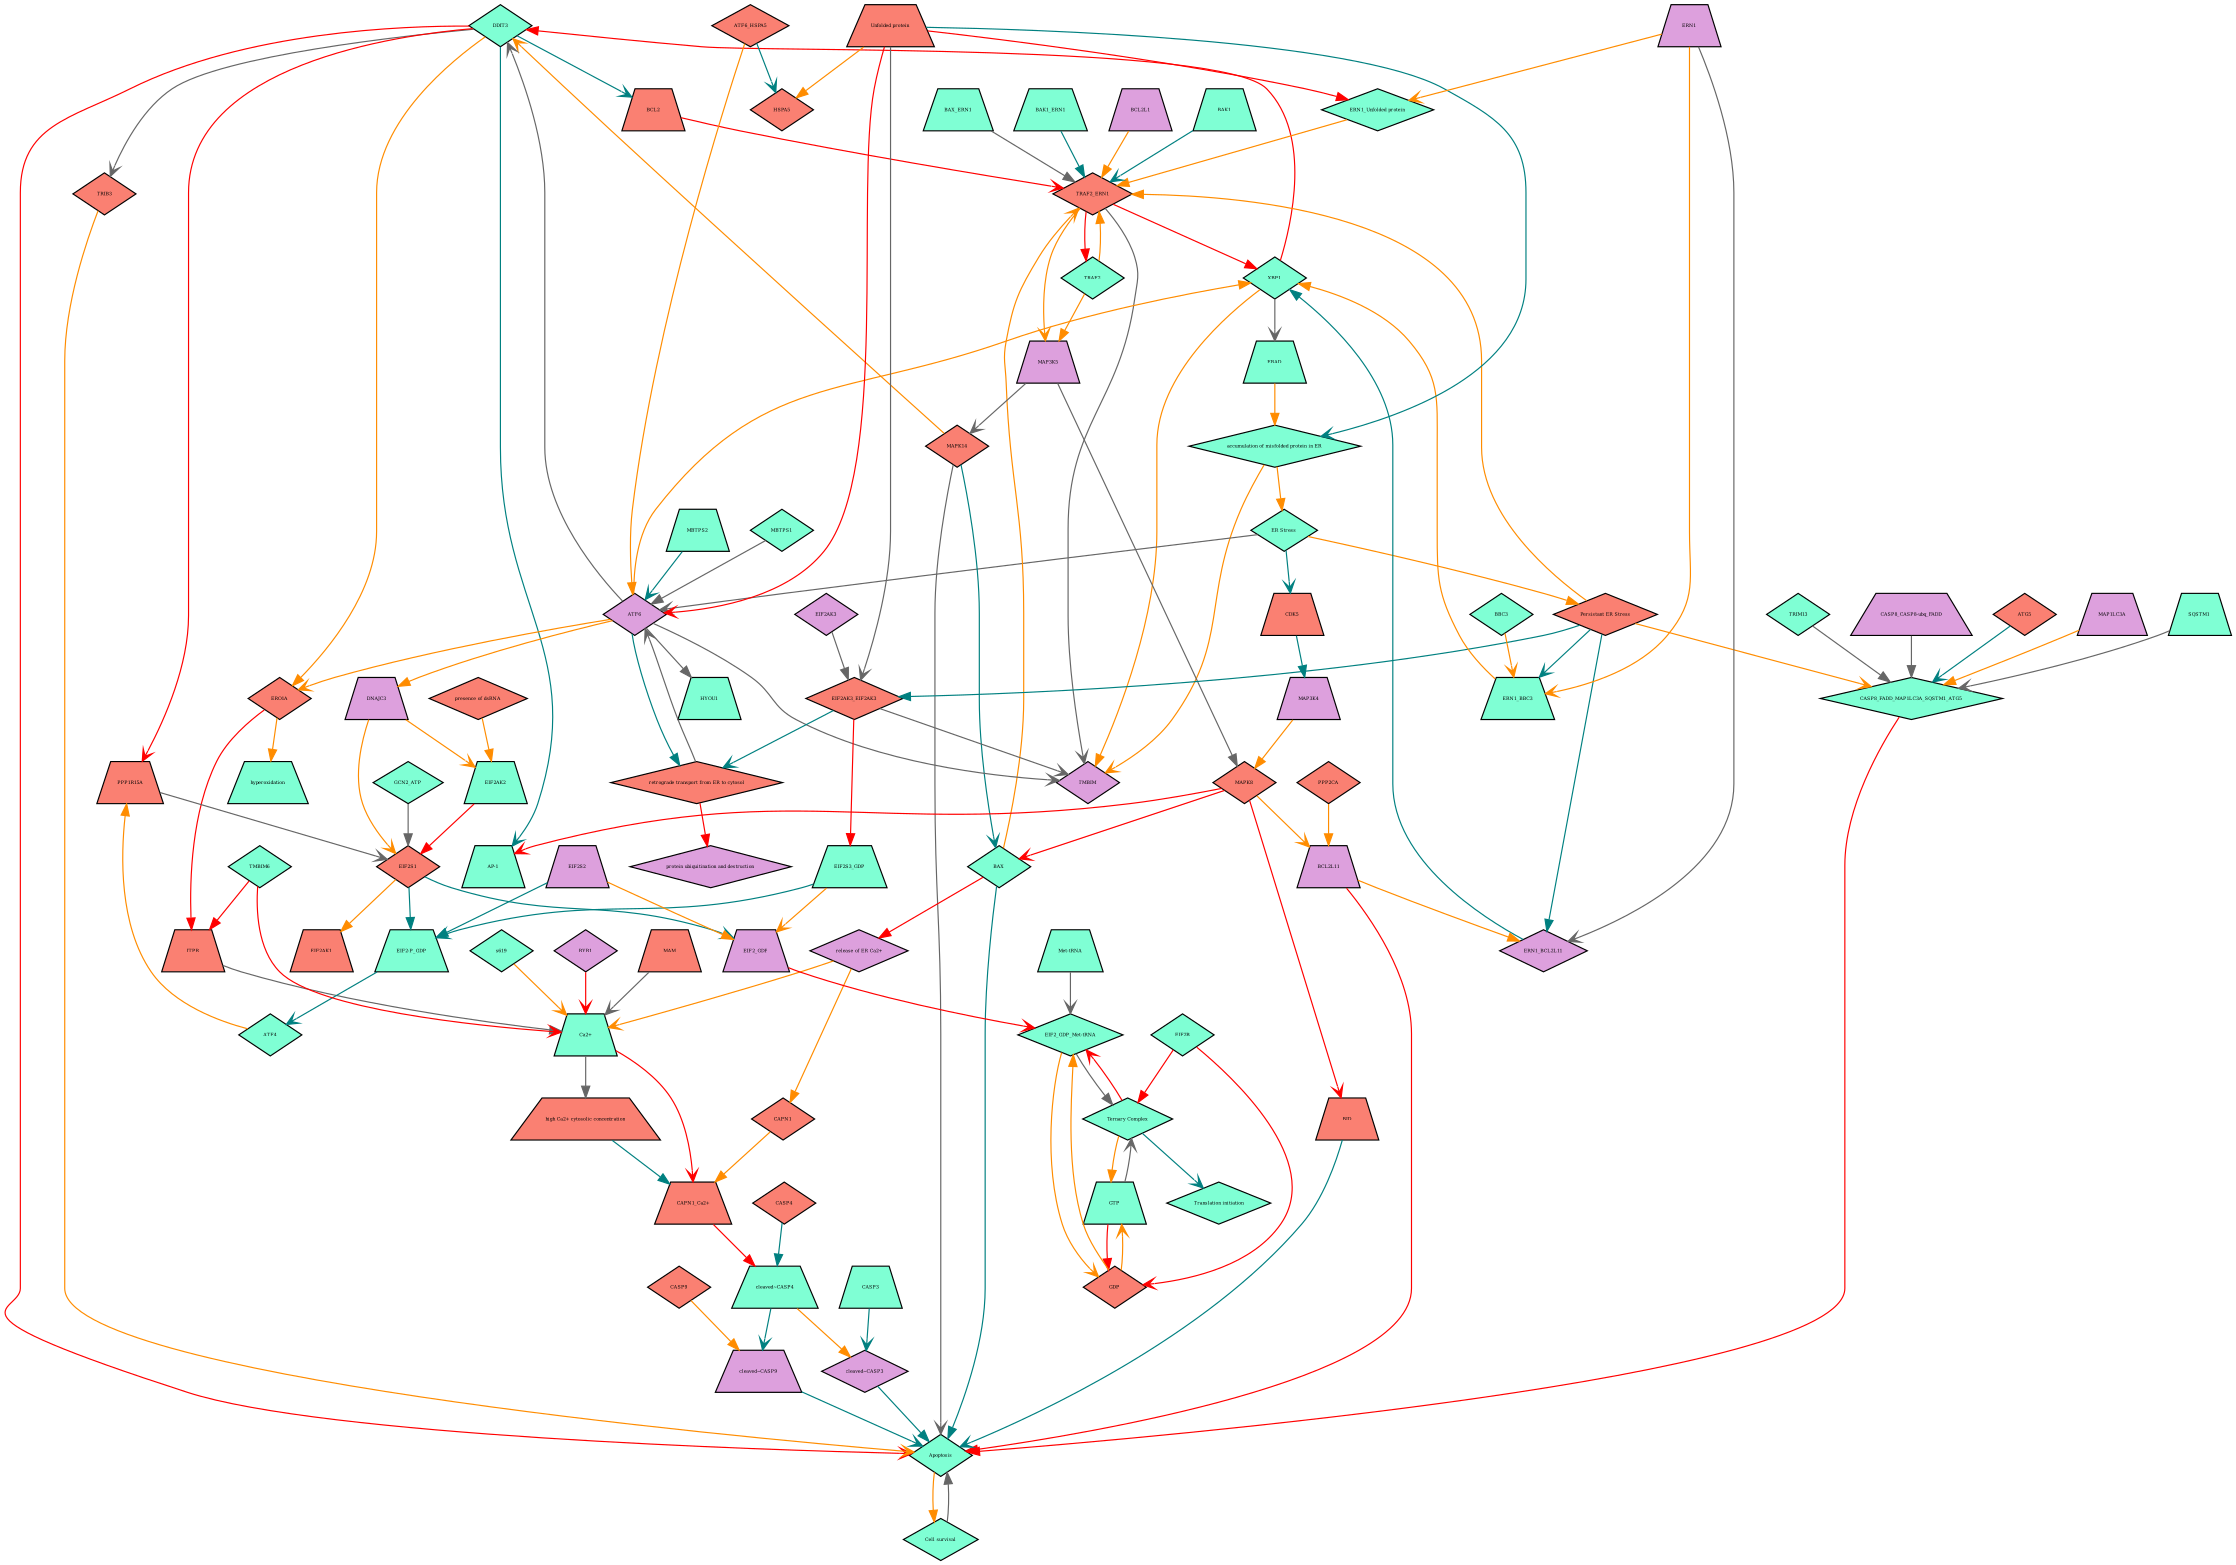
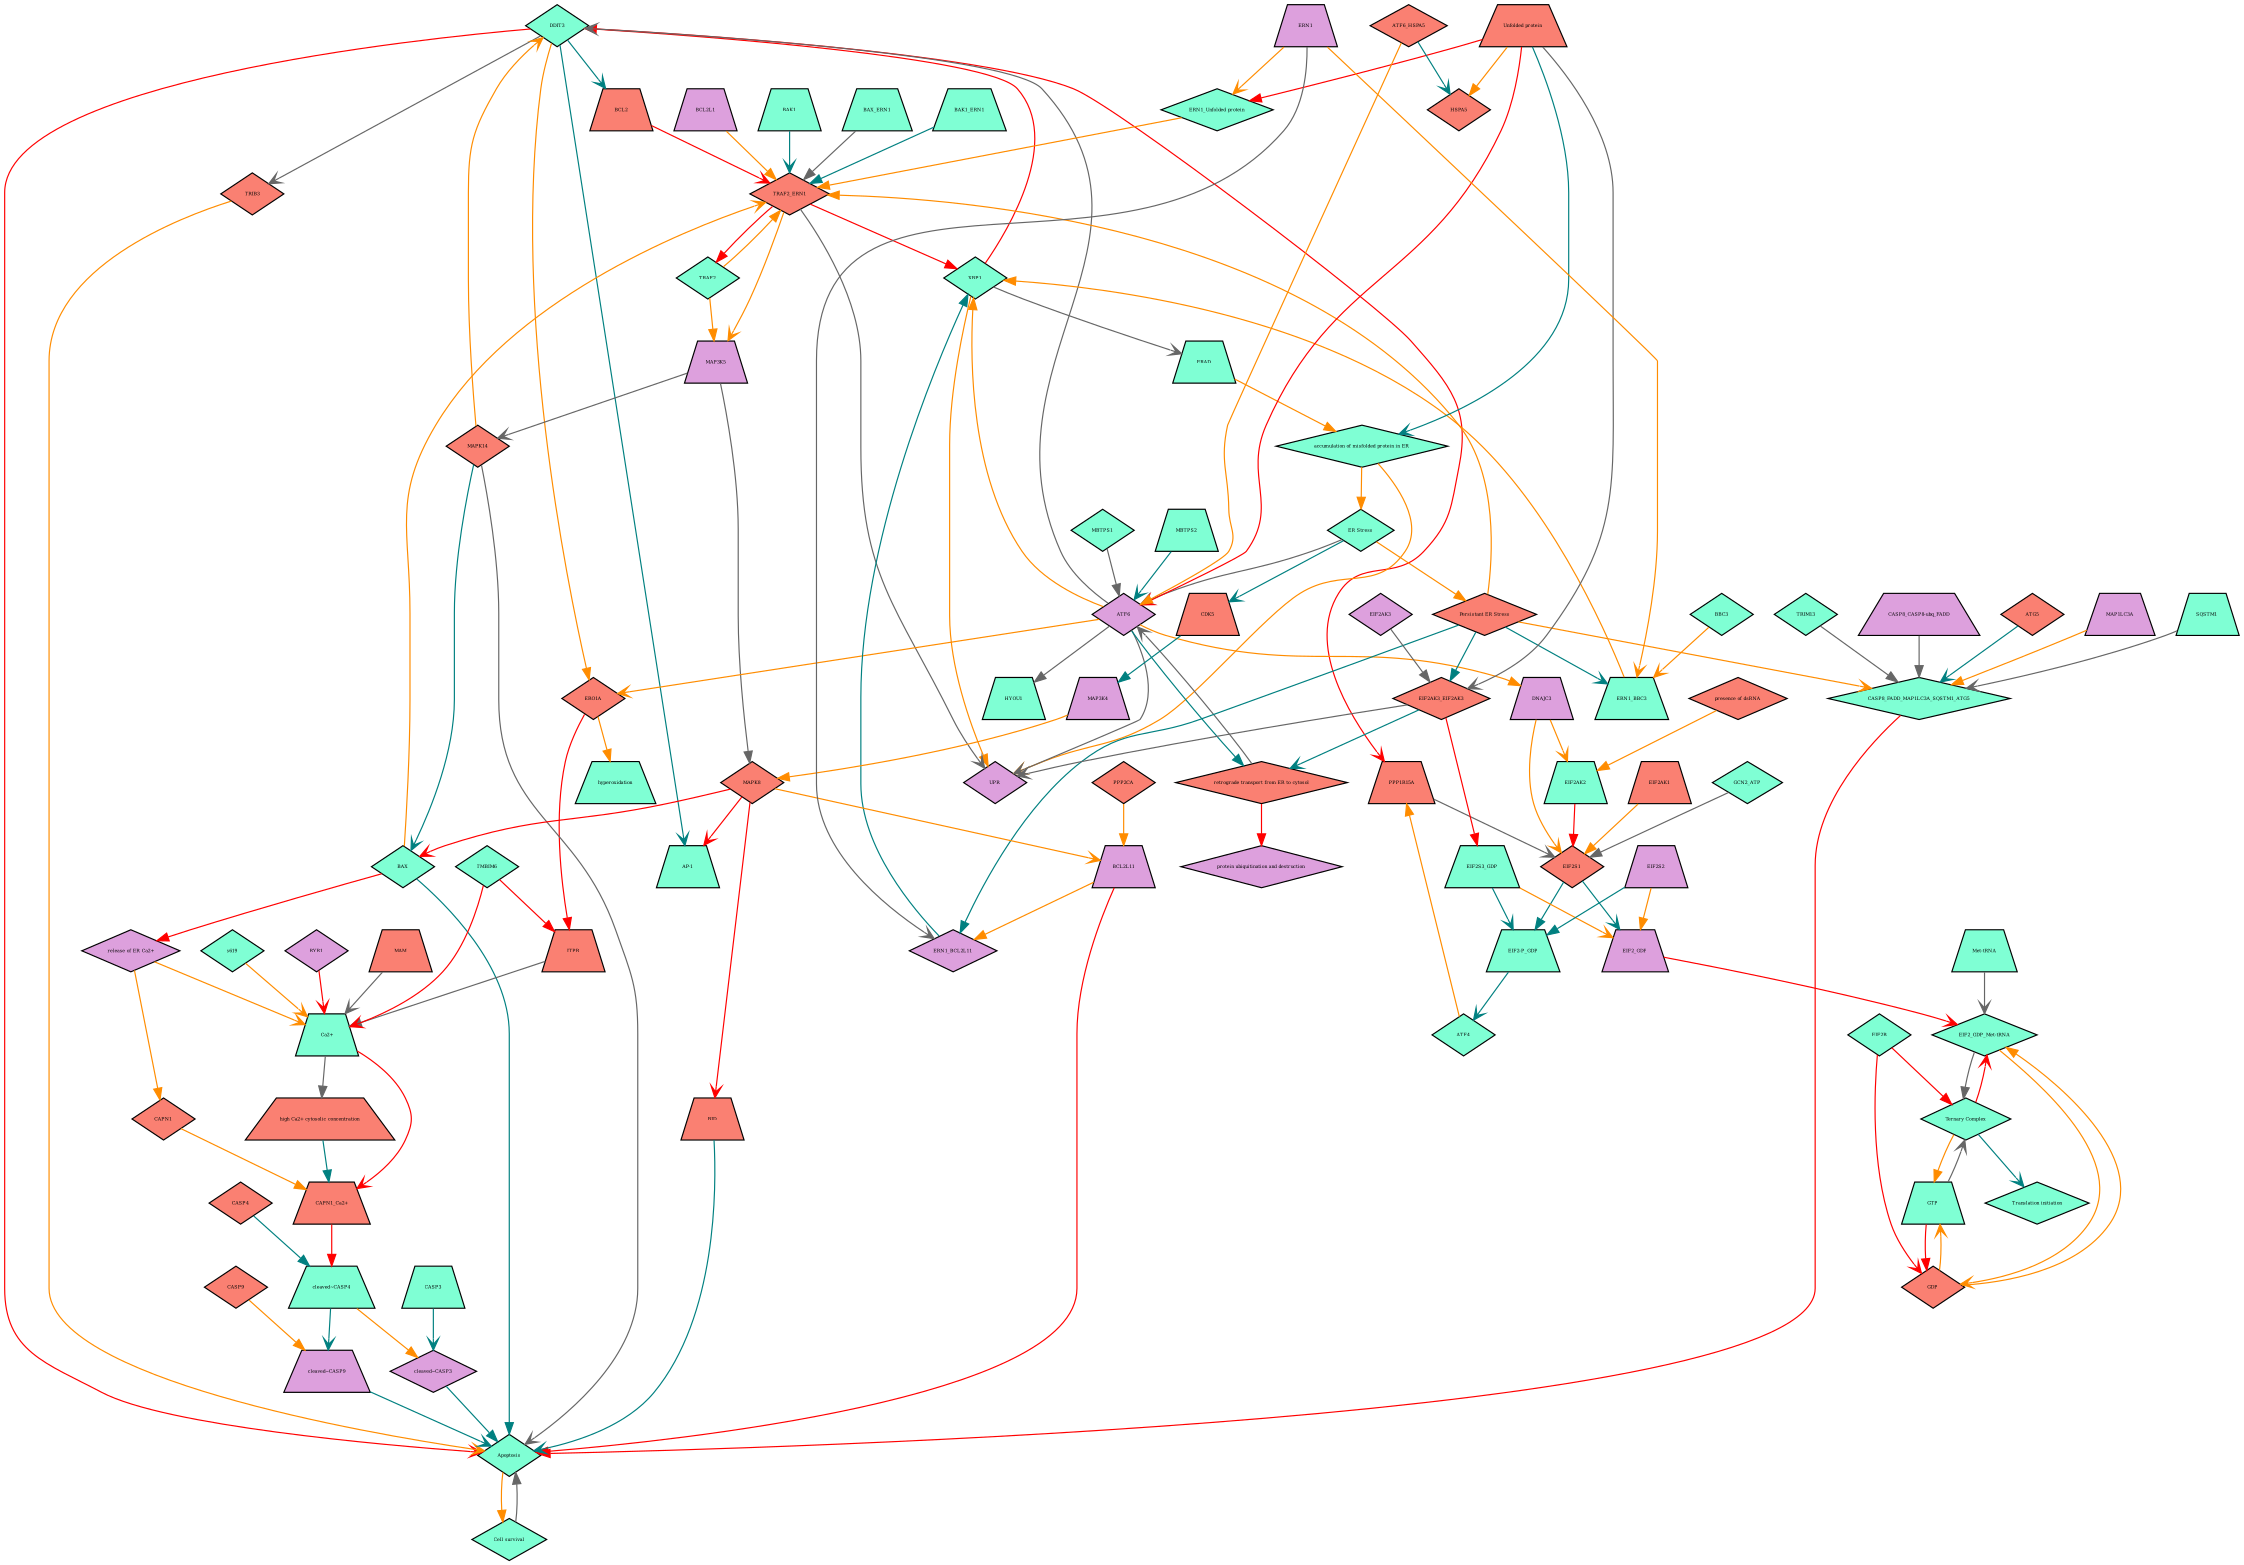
(1088, 783) -> (995, 783)
(373, 901) -> (1616, 825)
